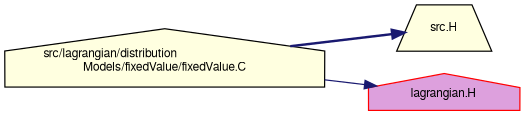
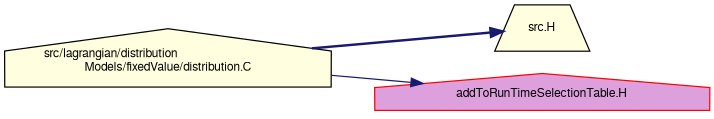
(165, 61) -> (168, 61)
(444, 94) -> (542, 94)
